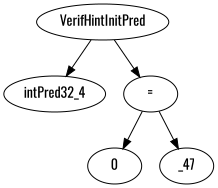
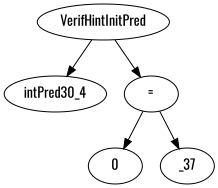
(55, 94) -> (55, 94)
(187, 166) -> (187, 166)
